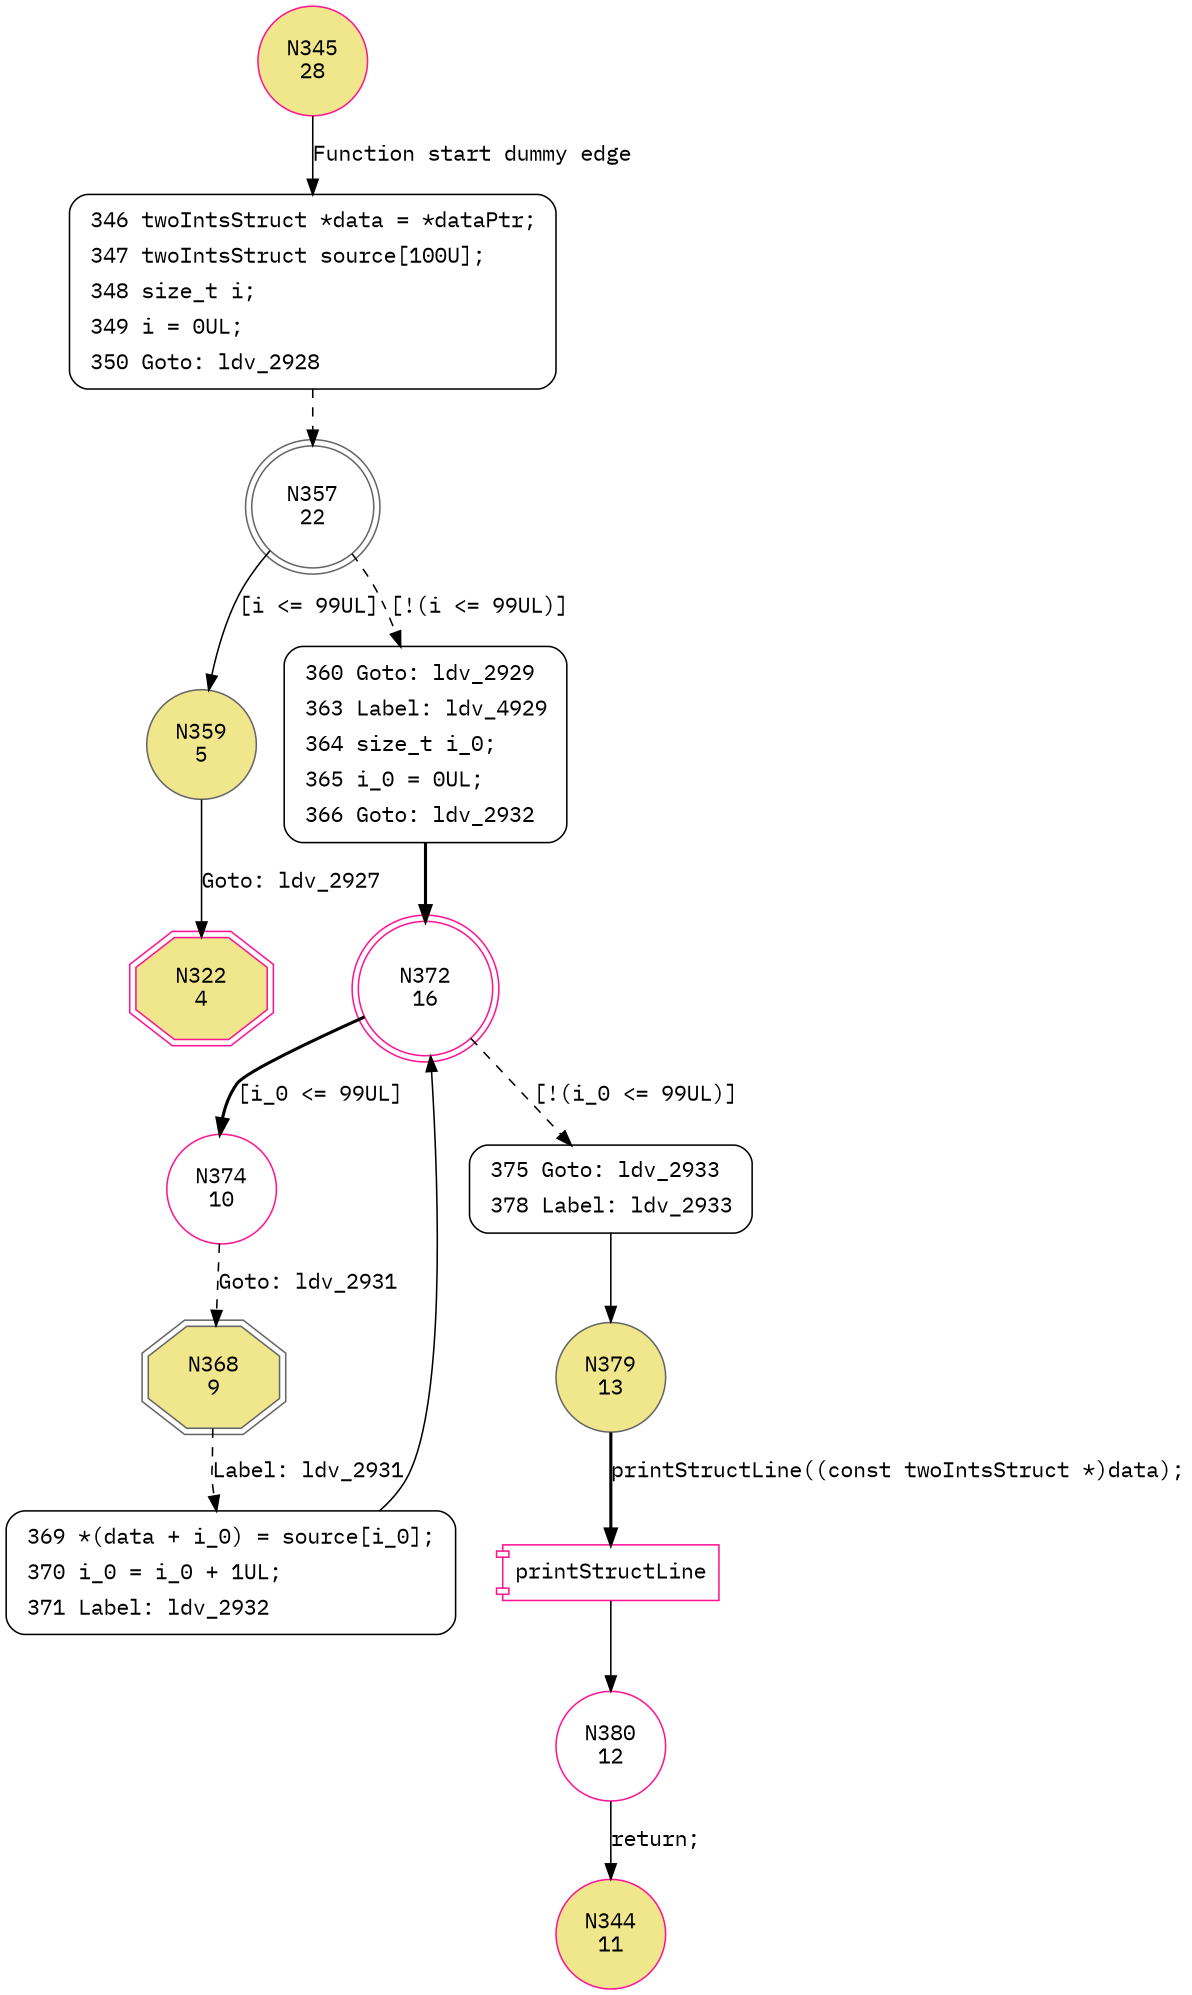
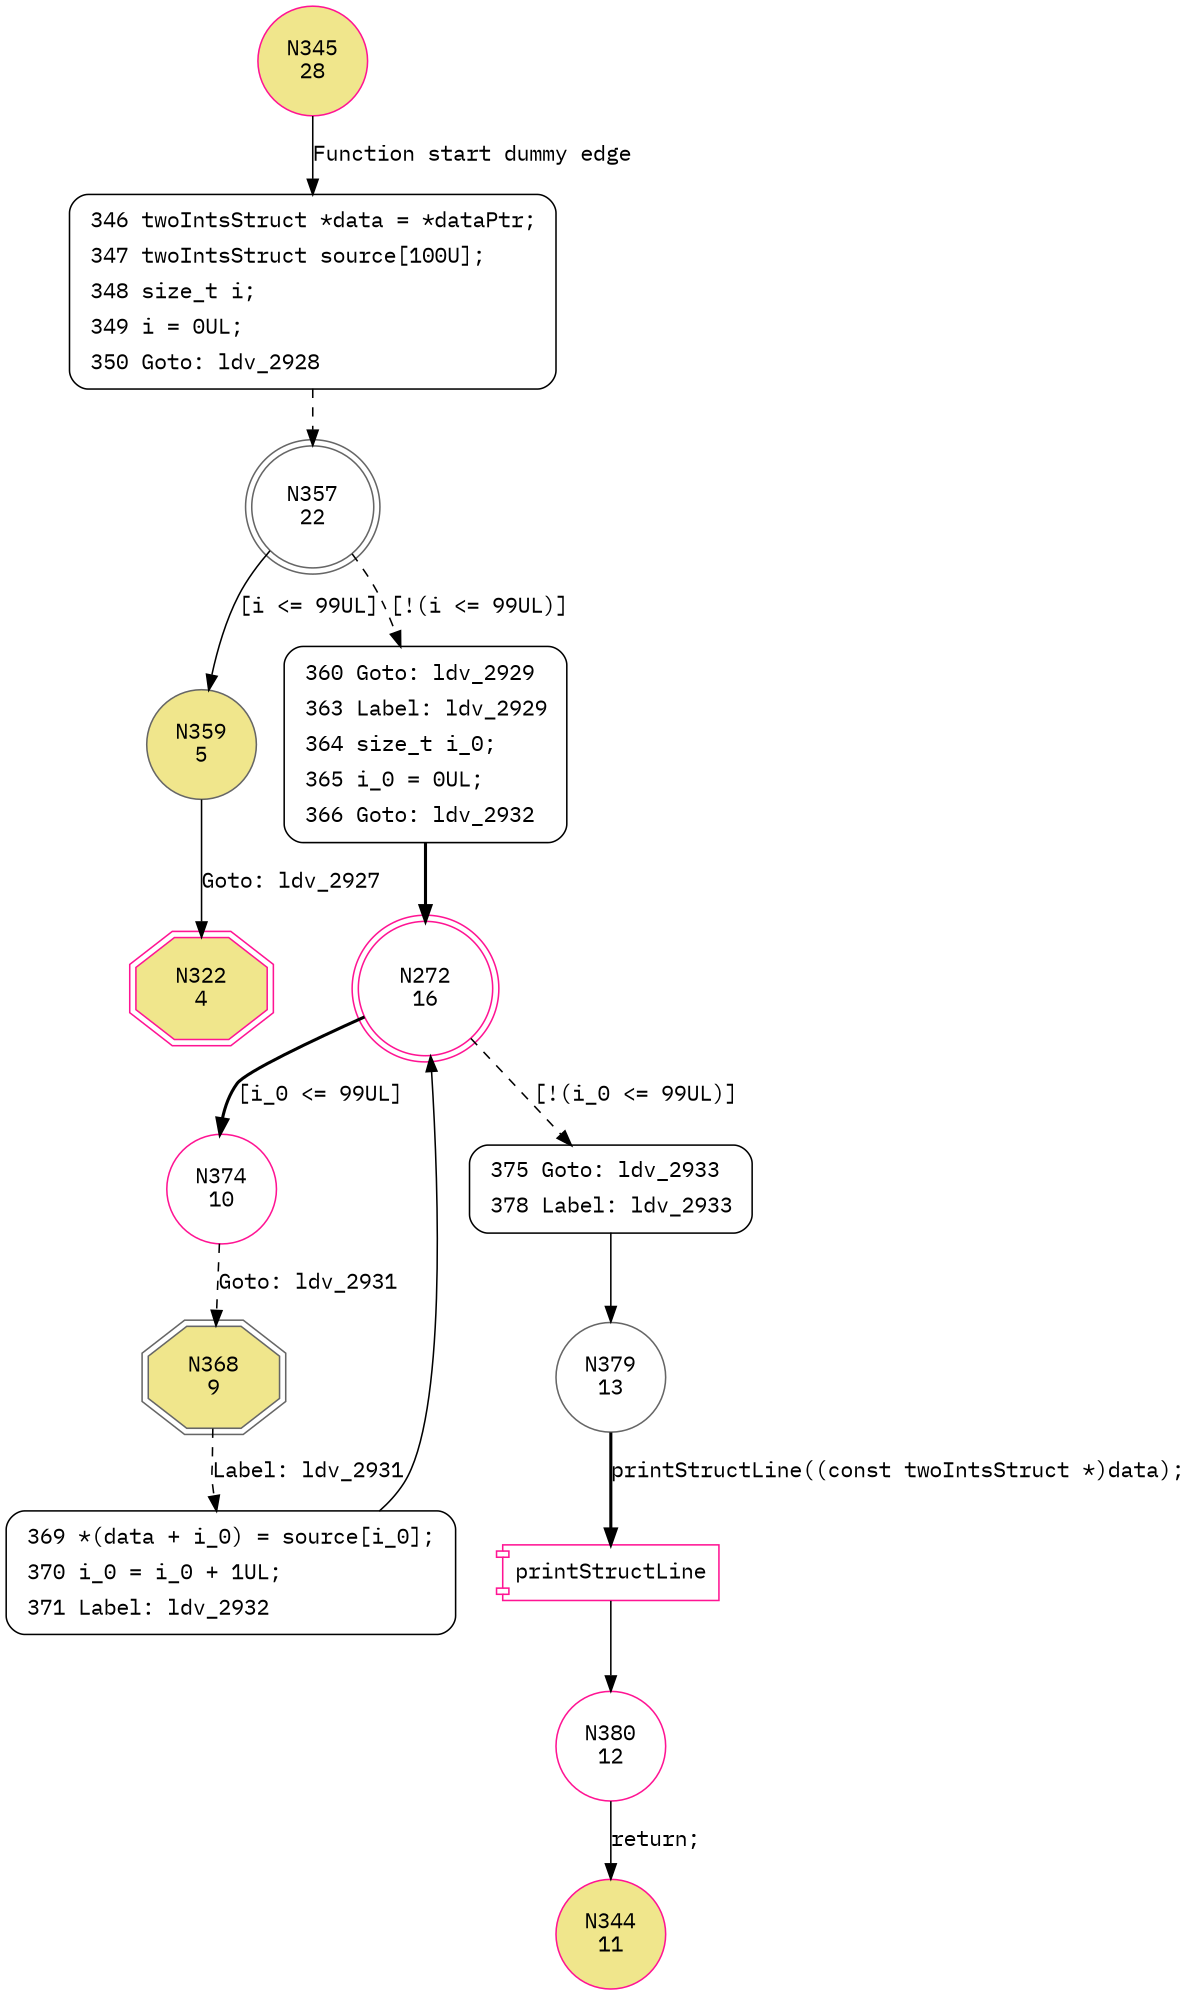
(452, 709) -> (452, 709)
(425, 989) -> (425, 989)
(611, 1377) -> (611, 1377)
